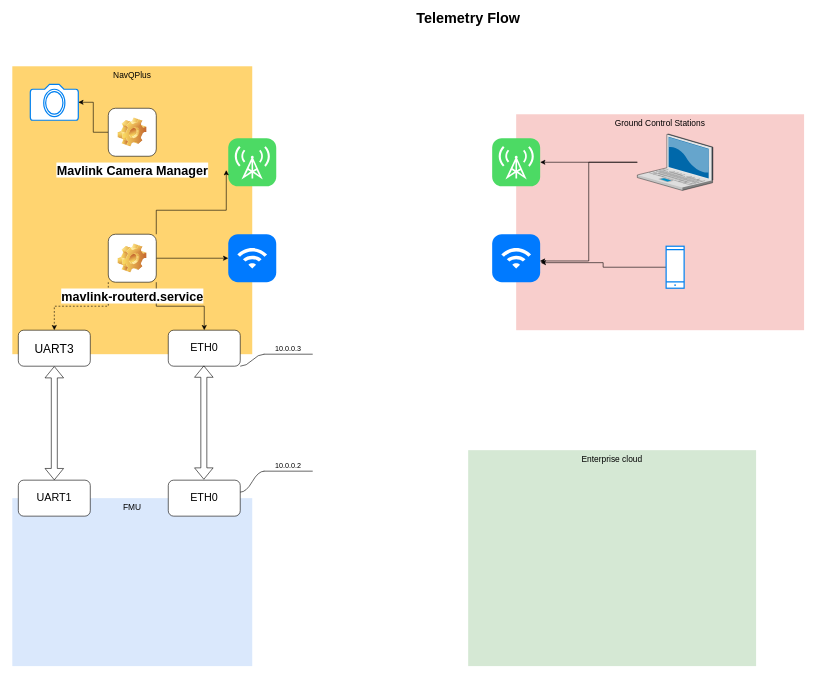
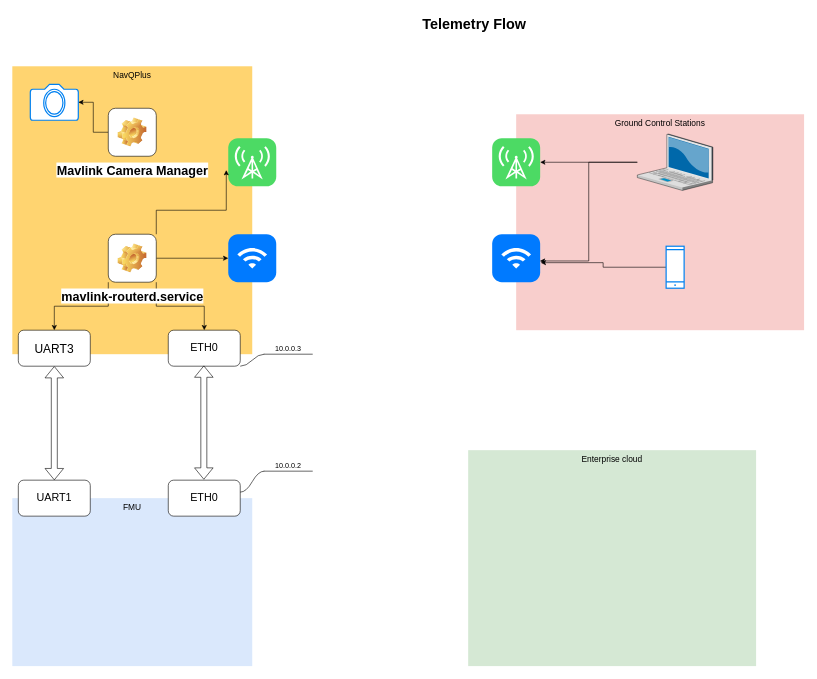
(468, 18) -> (474, 24)
(72, 306) -> (72, 306)
